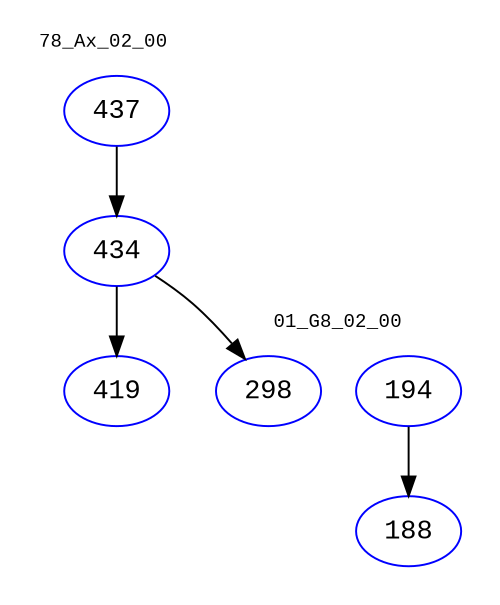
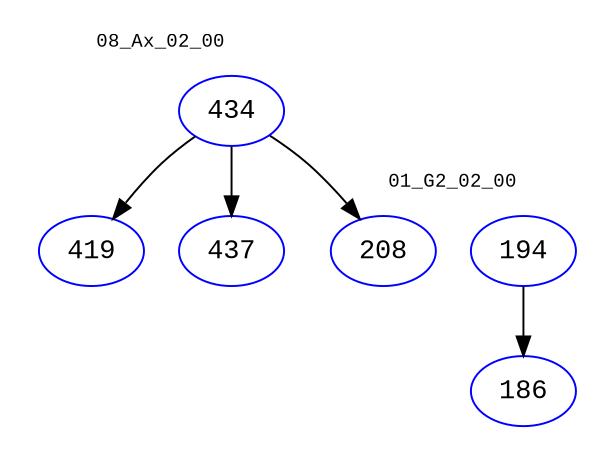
(104, 42) -> (162, 42)
(117, 171) -> (232, 171)
(339, 322) -> (453, 182)
(269, 391) -> (383, 251)
(409, 531) -> (523, 391)
